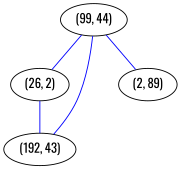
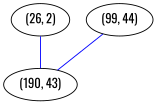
(67, 52) -> none
(148, 85) -> none
(40, 149) -> (40, 85)
